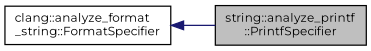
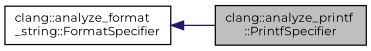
(291, 25) -> (291, 25)
